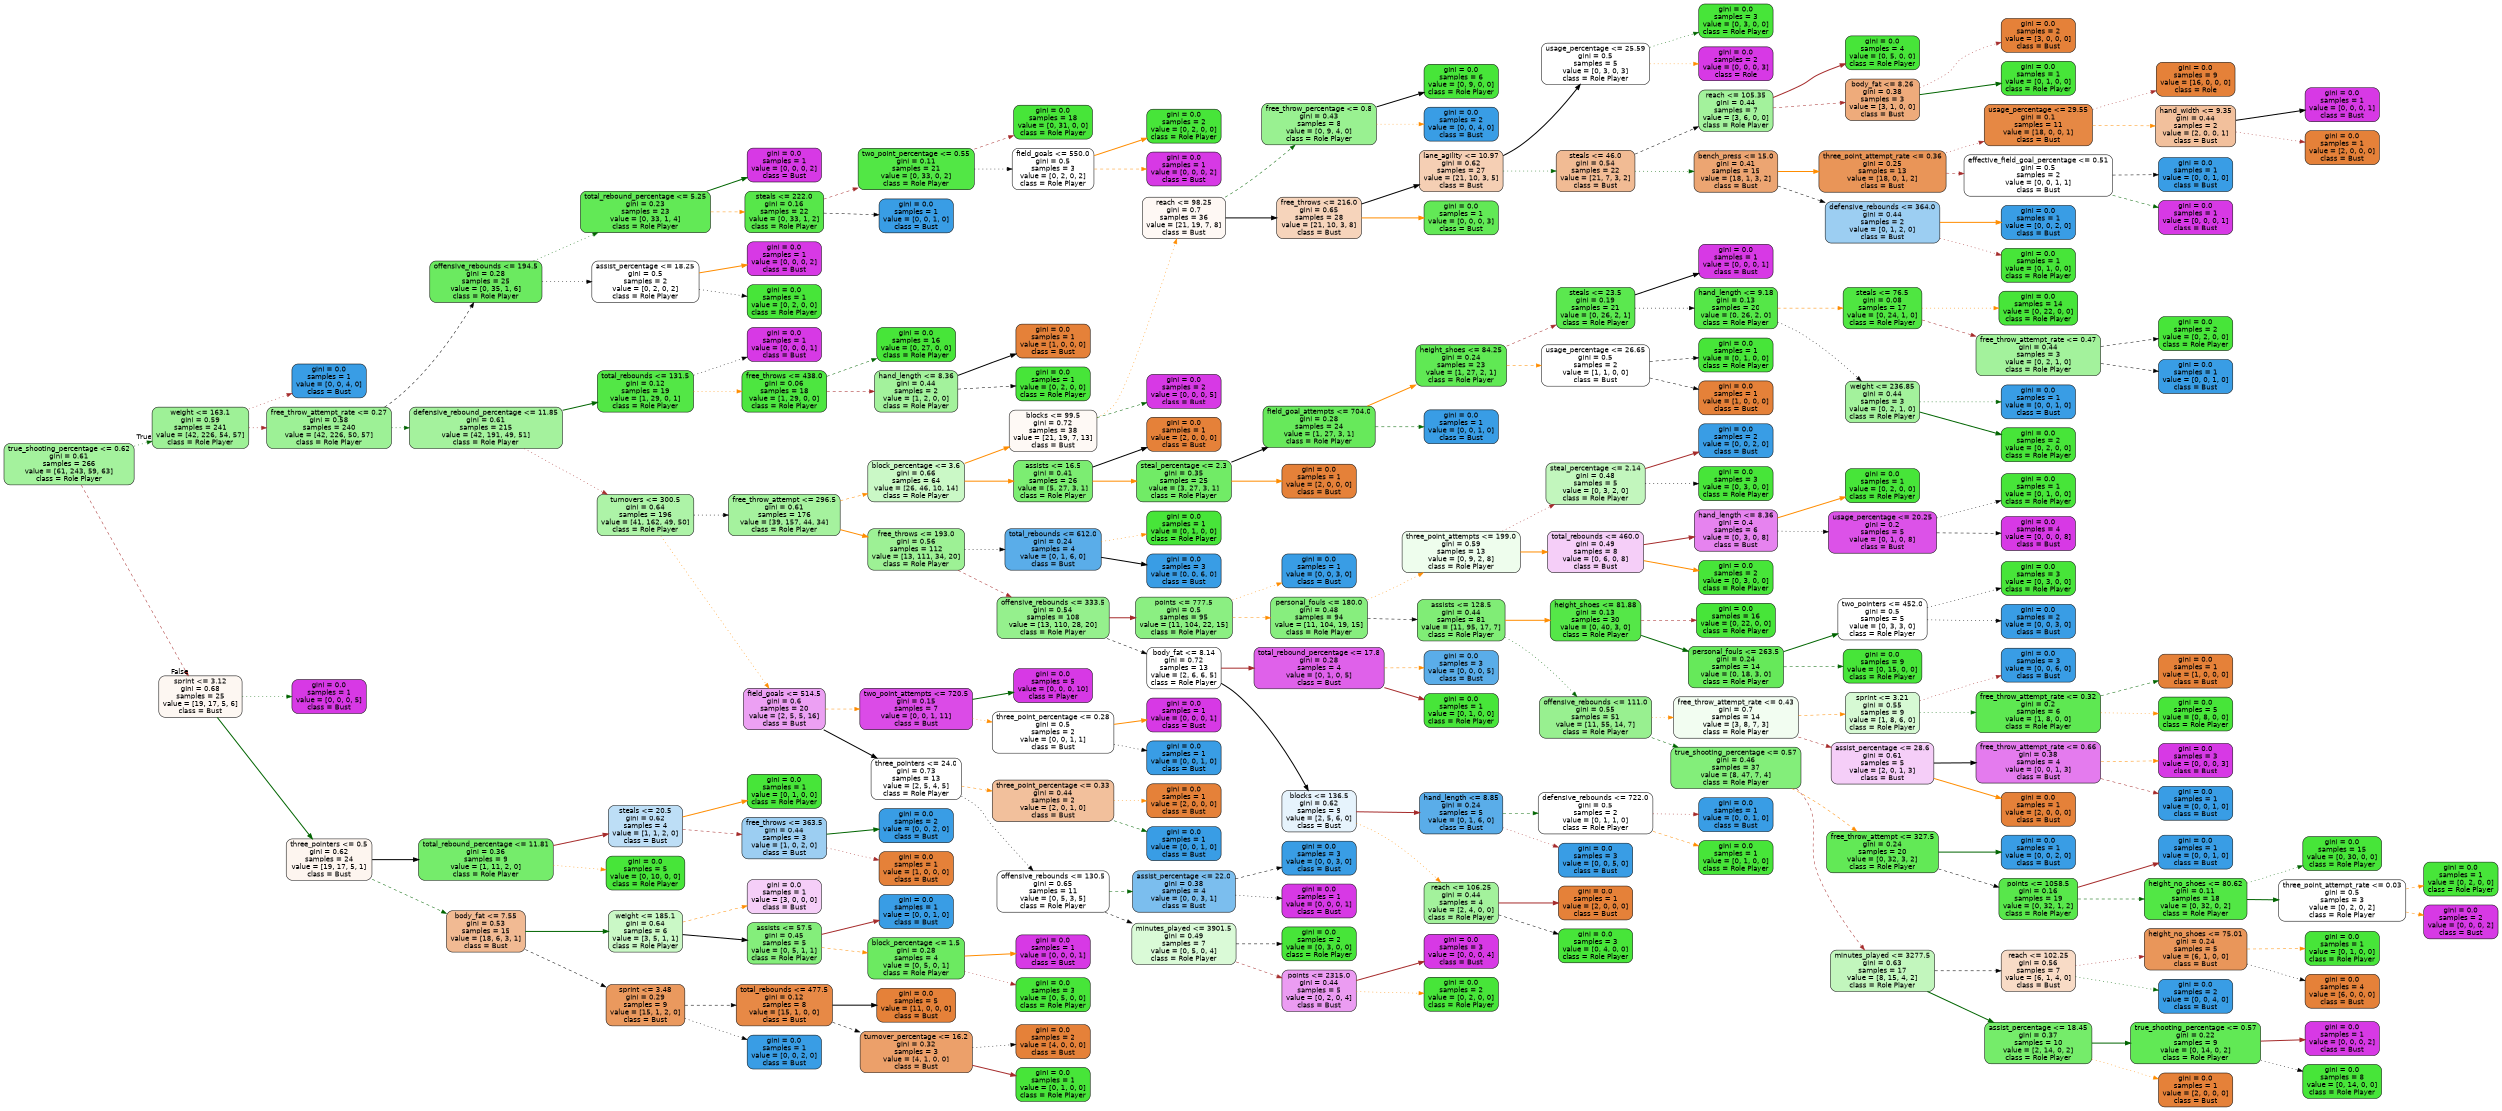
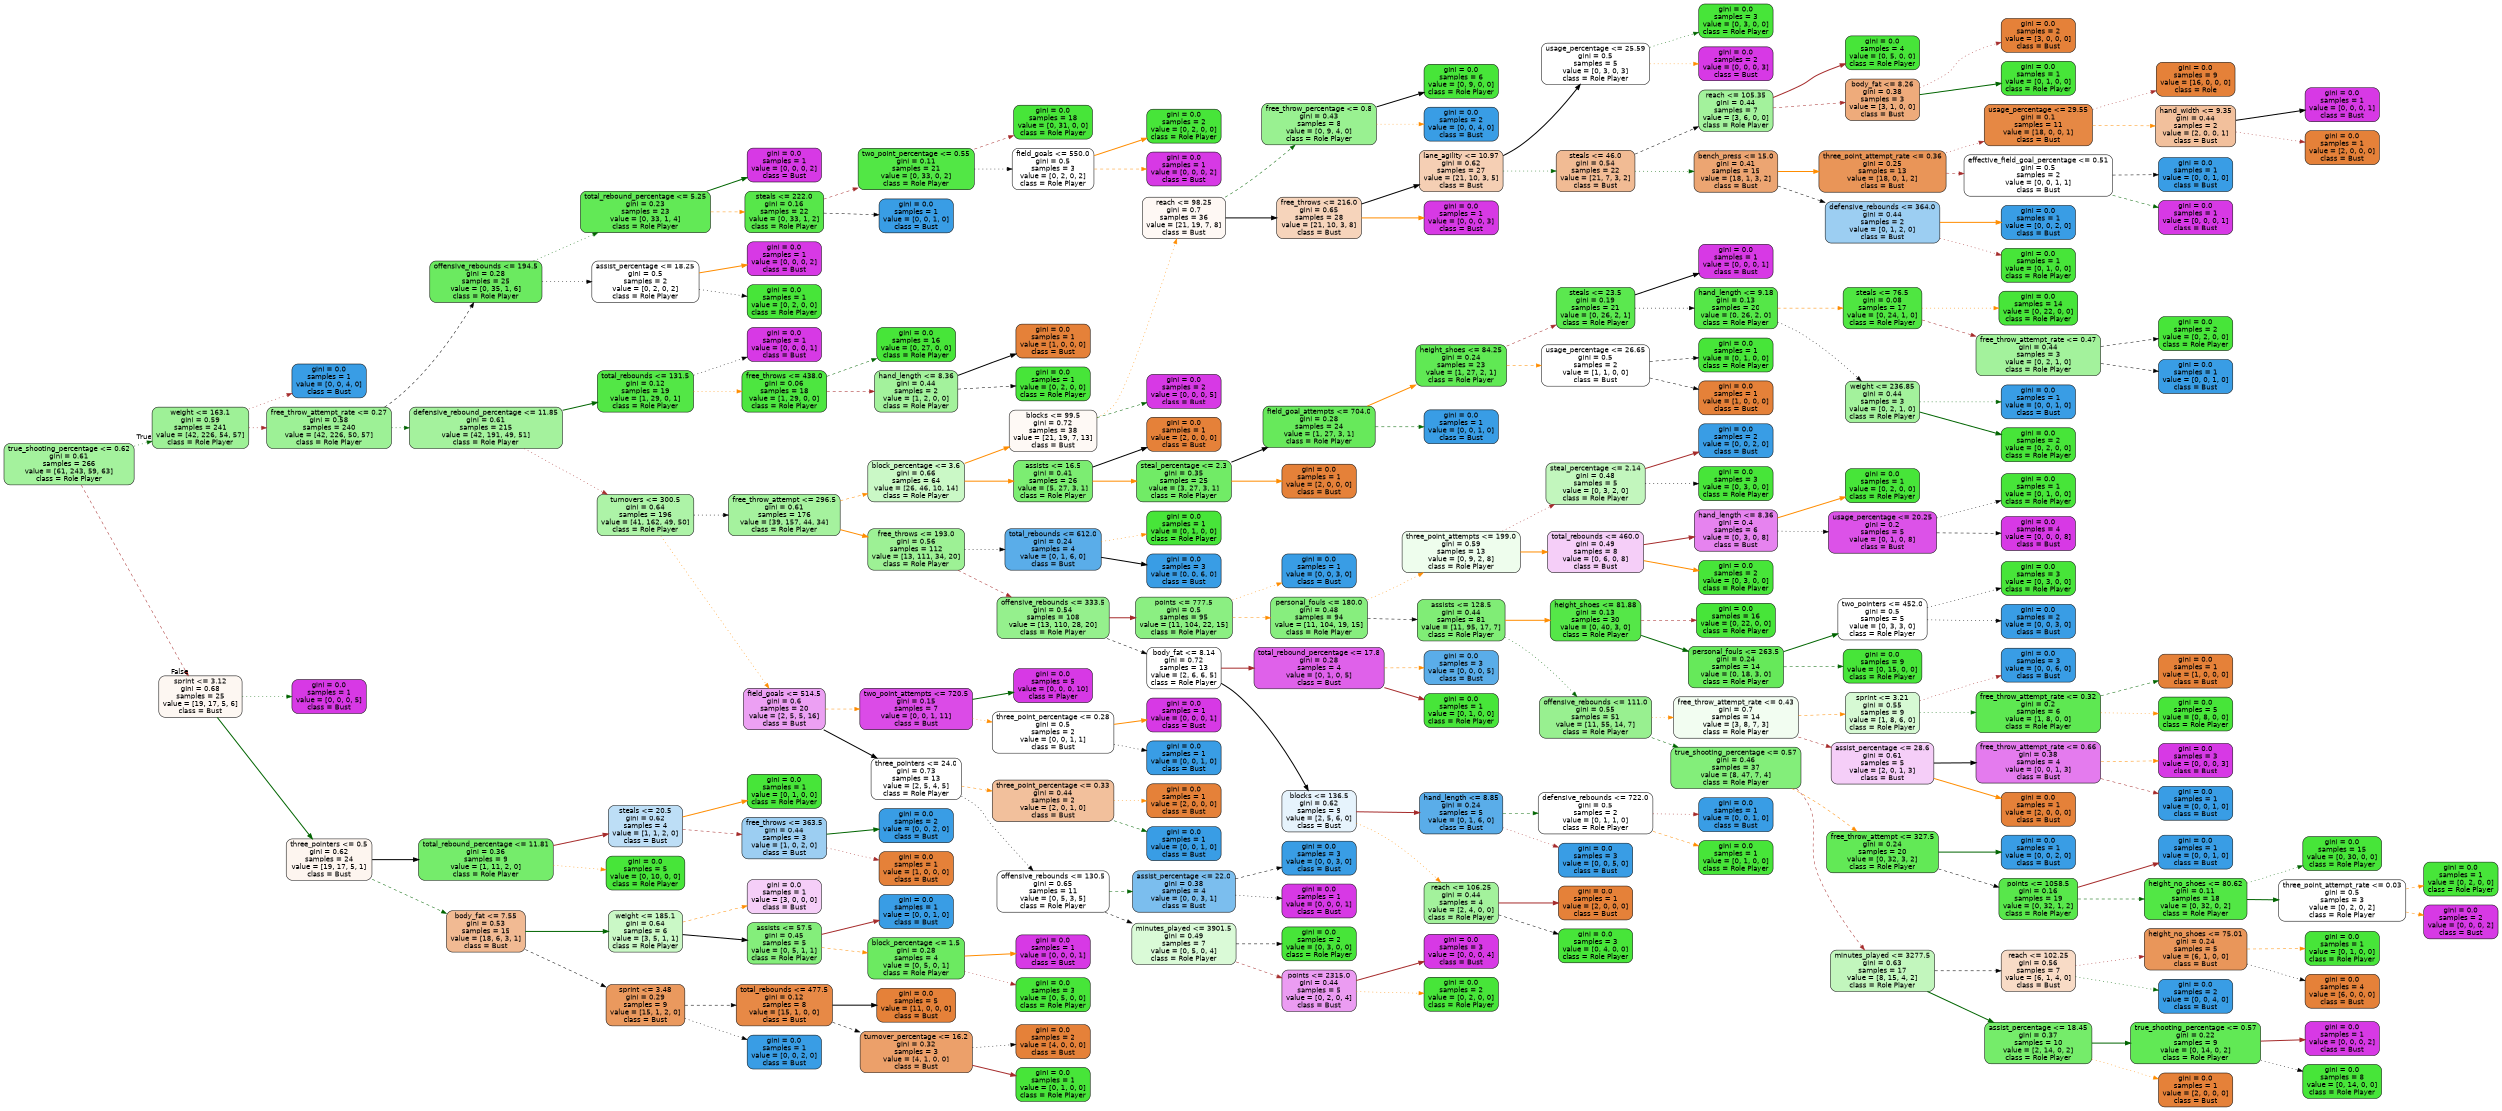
(1736, 64) -> (1736, 64)
(1461, 218) -> (1461, 218)
